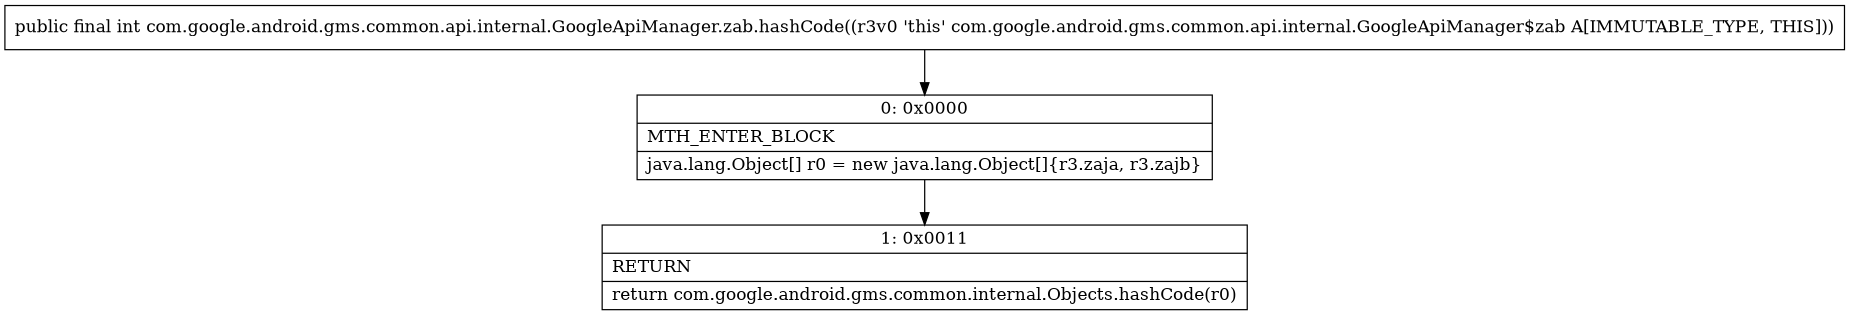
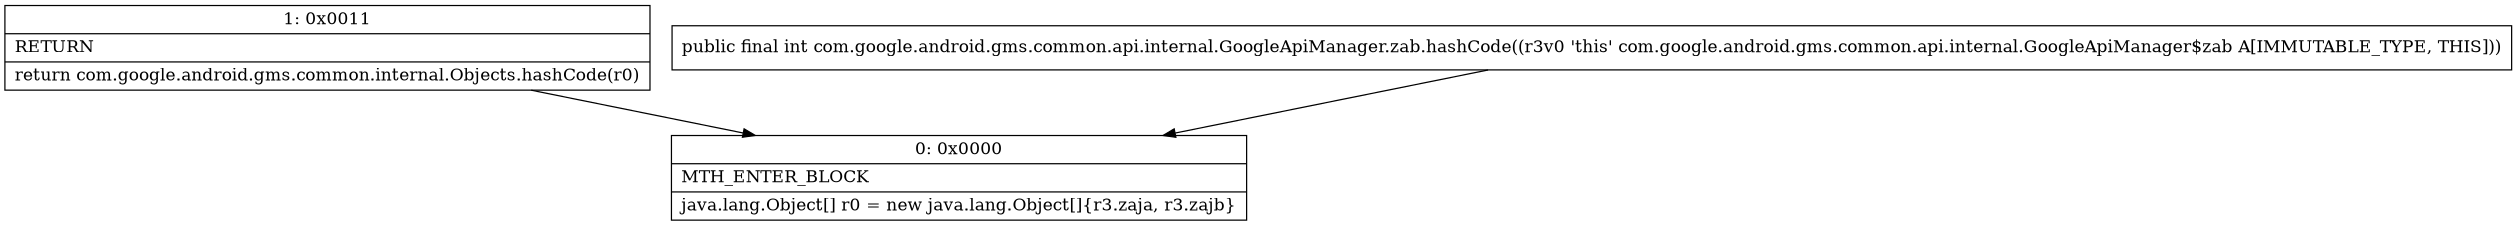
(925, 196) -> (637, 112)
